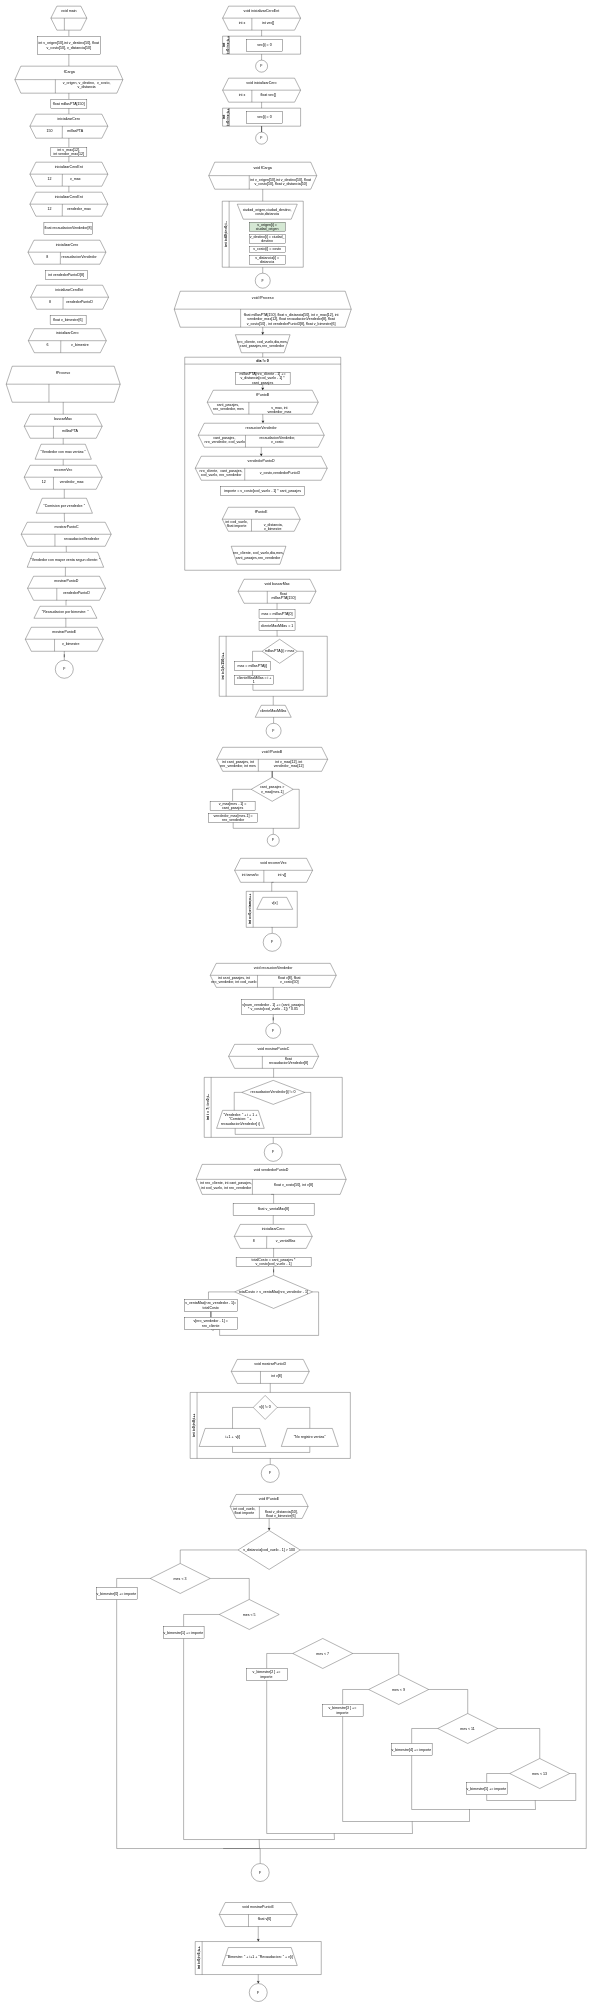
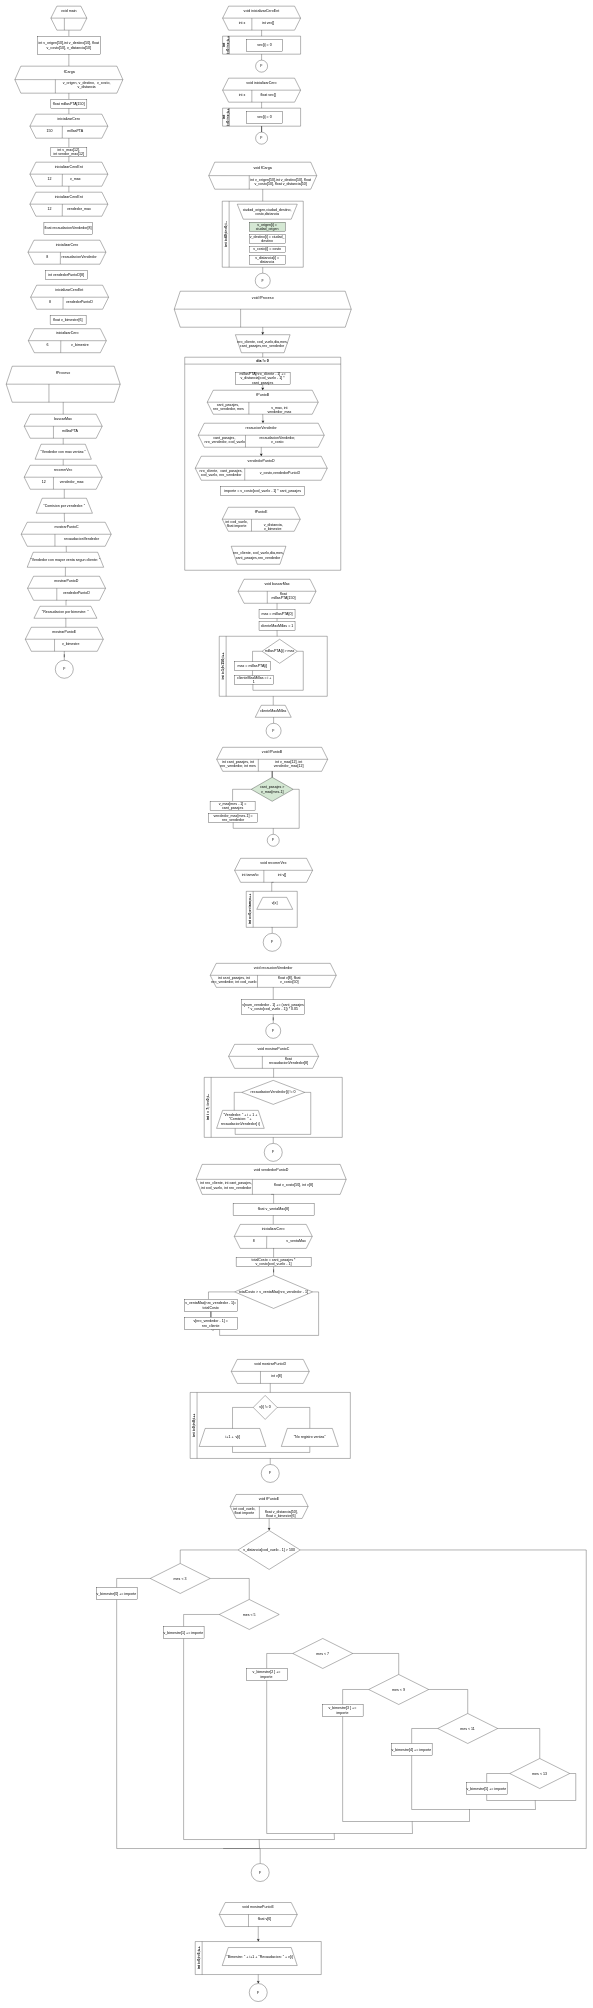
(291, 319) -> none
(272, 789) -> (272, 789)
(285, 1241) -> (296, 1241)
